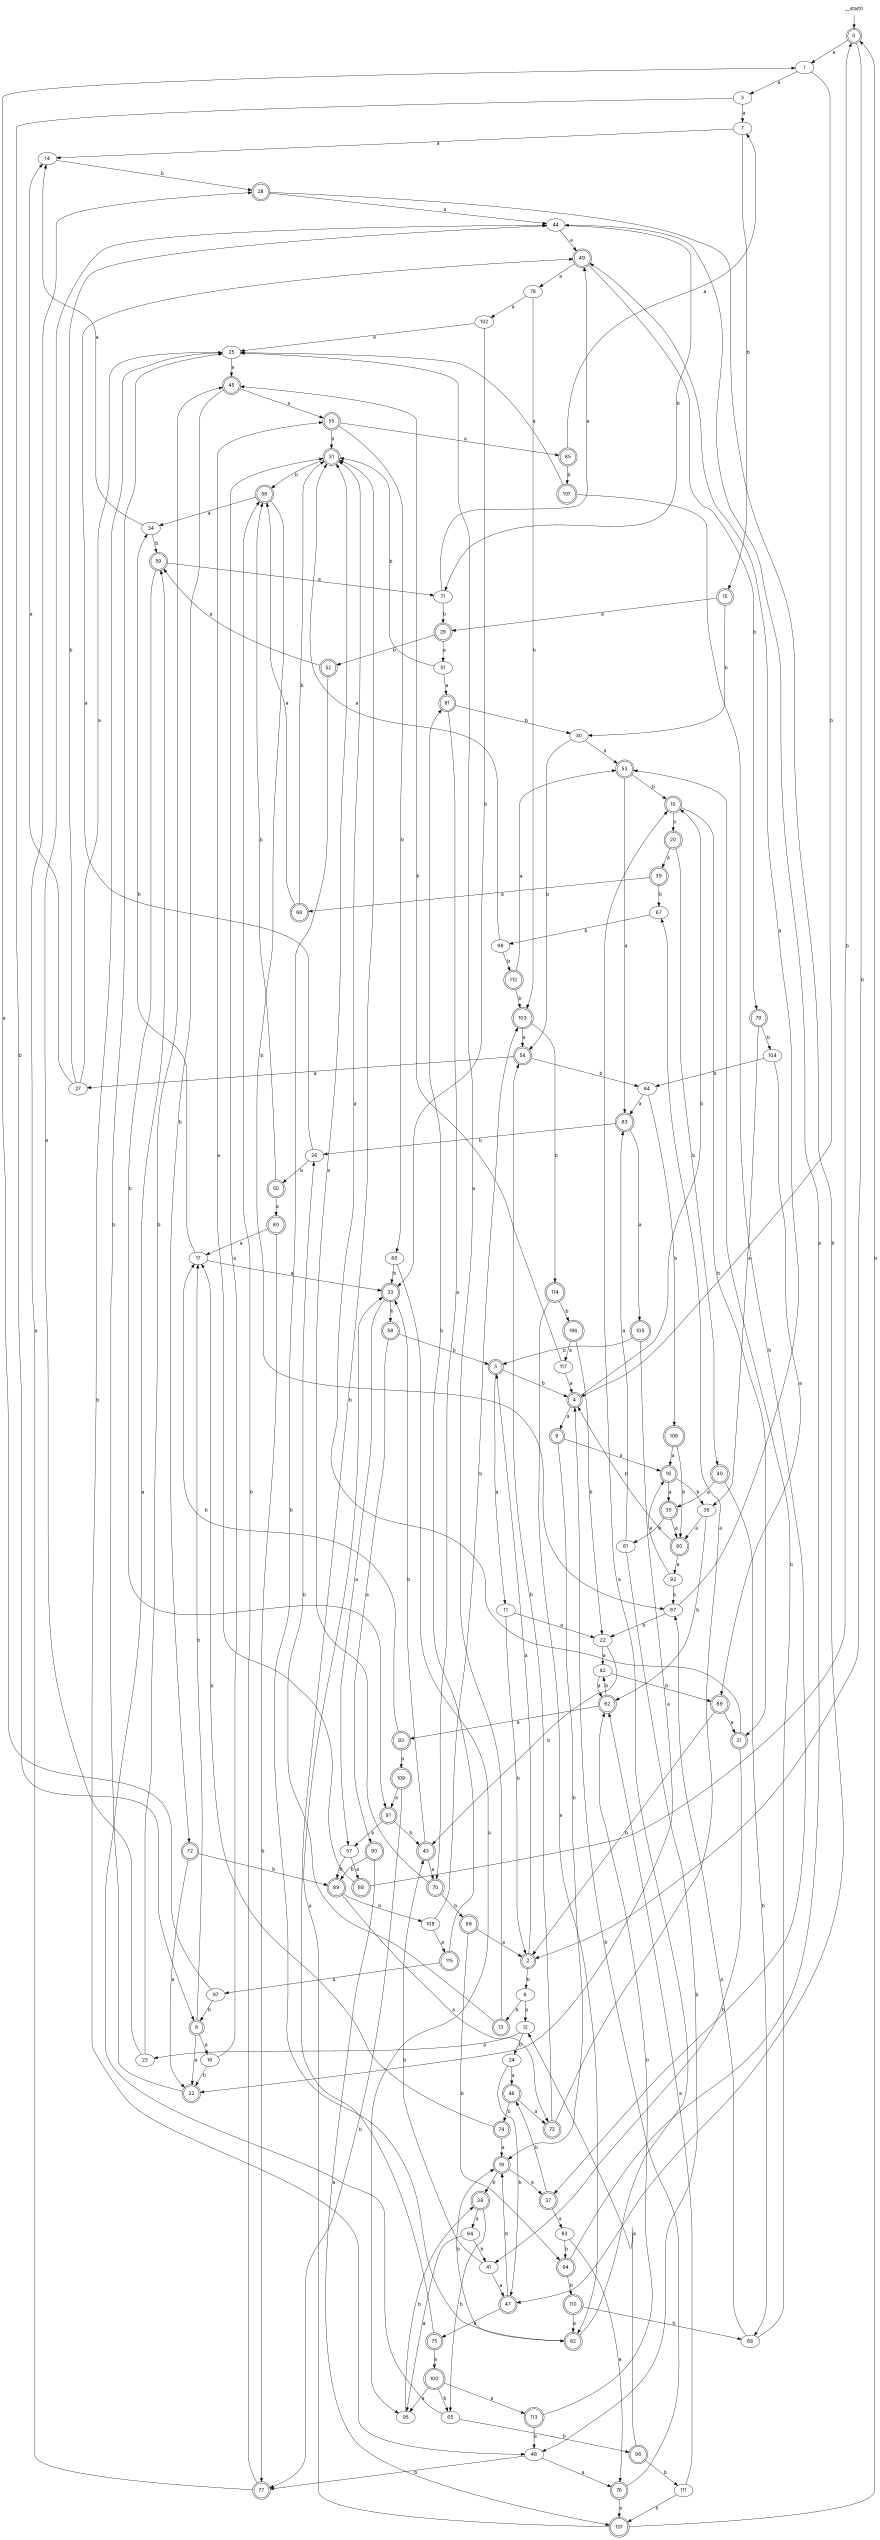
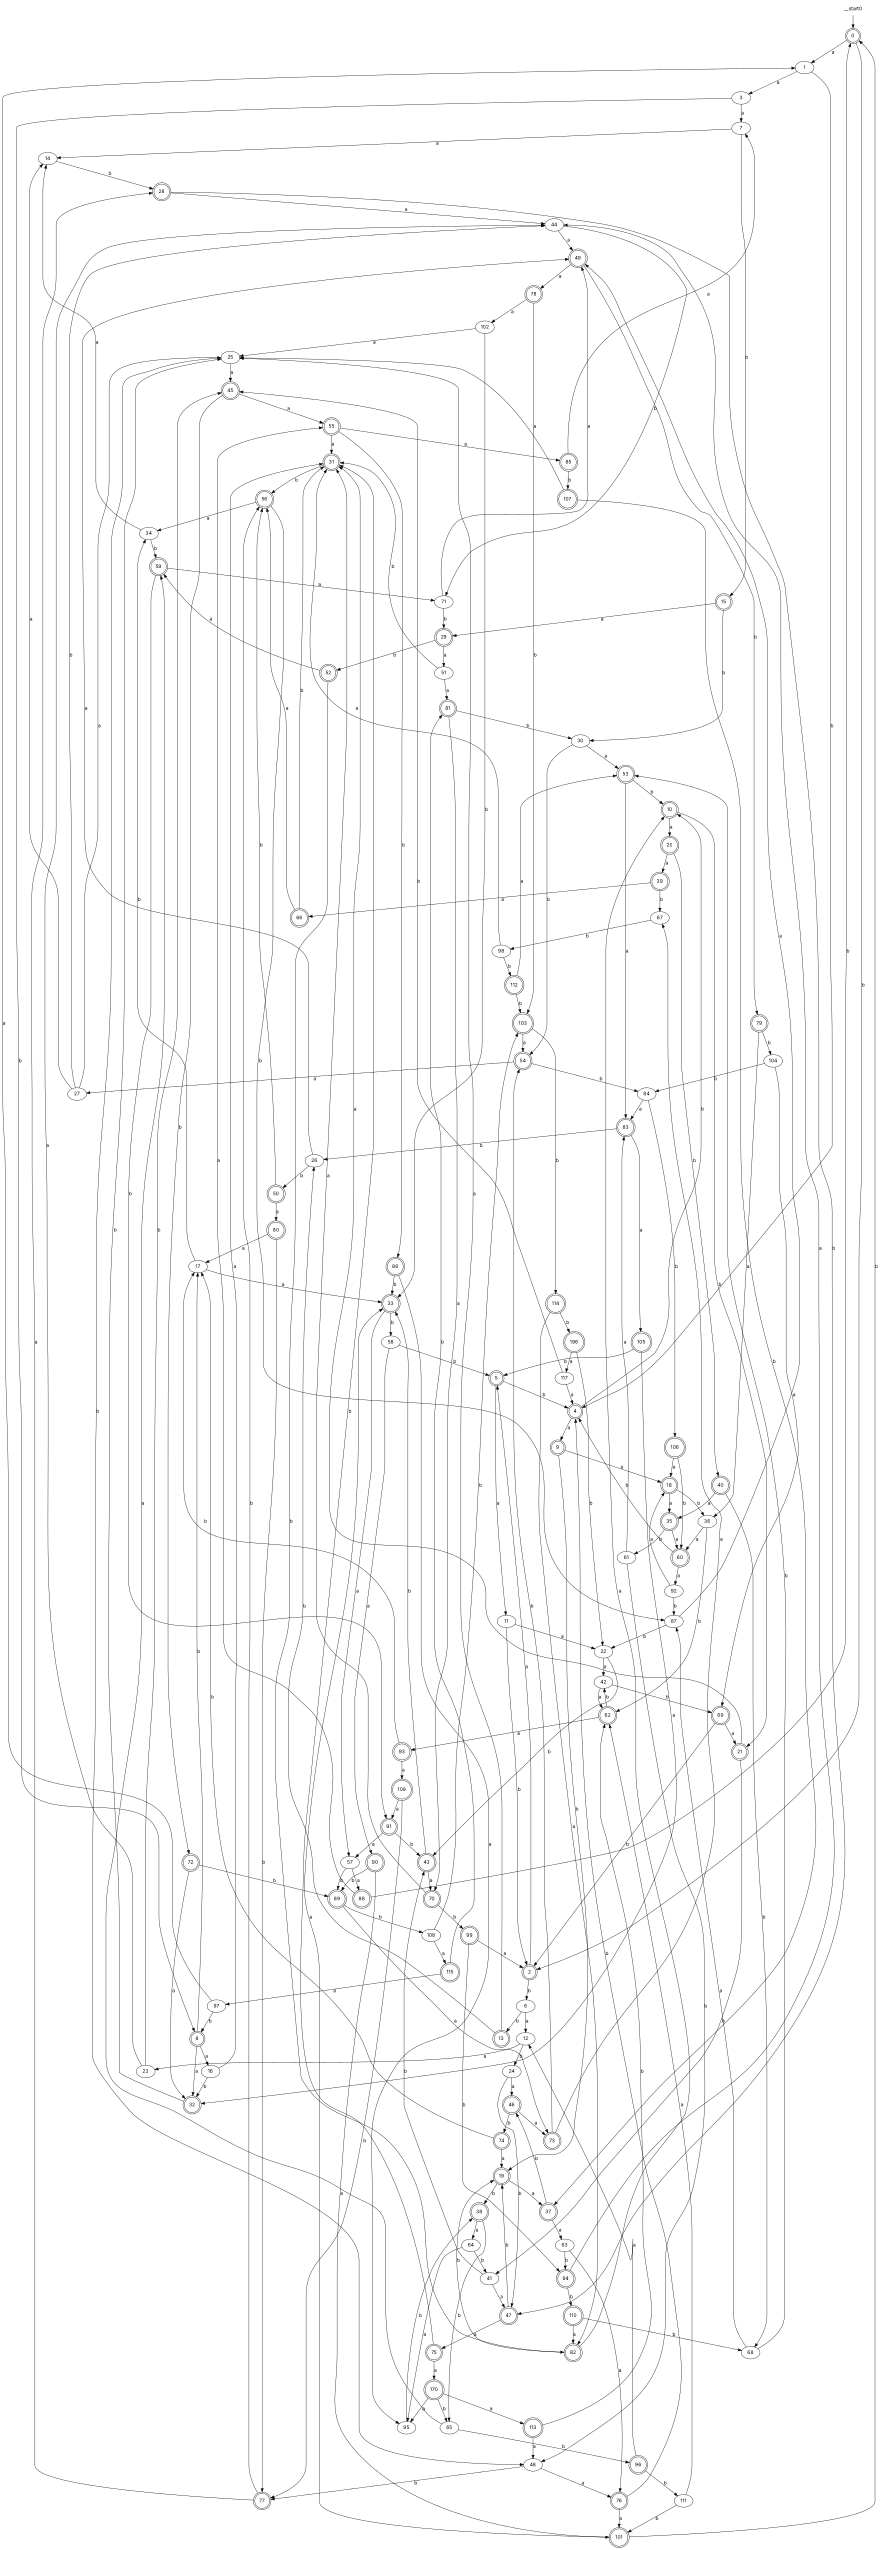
(533, 292) -> (534, 294)
(395, 1258) -> (395, 1267)
(390, 1331) -> (391, 1342)
(434, 2379) -> (434, 2390)
